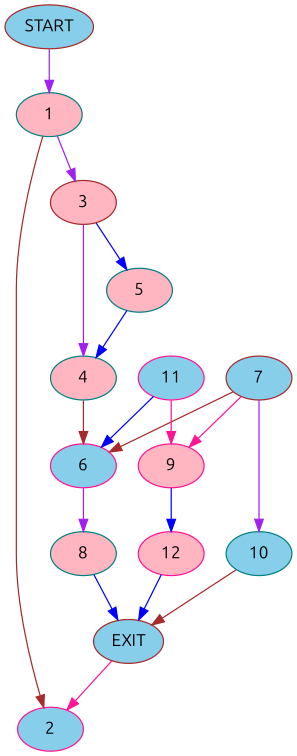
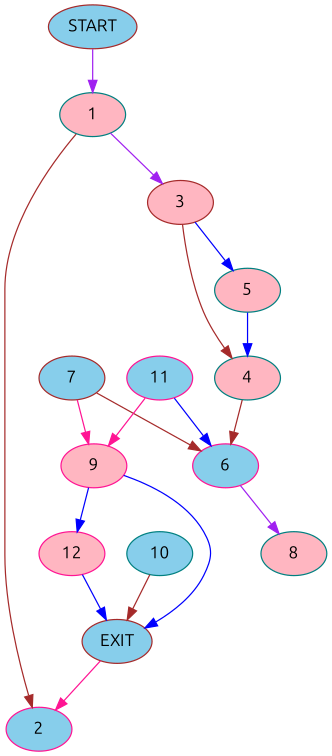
(83, 284) -> (195, 289)
(259, 460) -> none
(103, 592) -> (207, 538)
